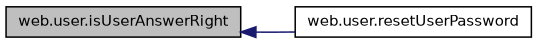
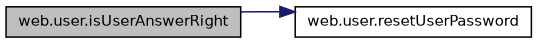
(275, 32) -> (260, 12)
